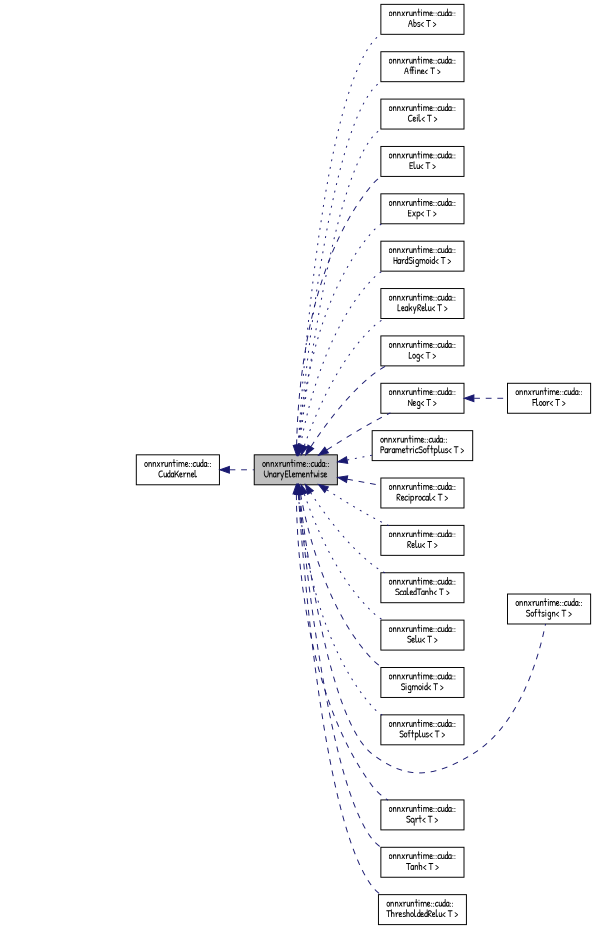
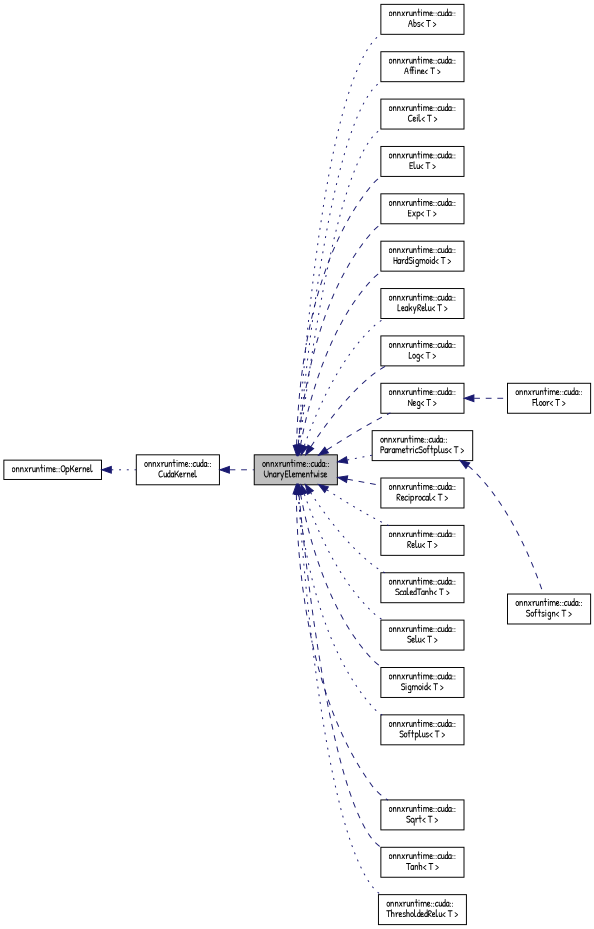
(324, 321) -> (324, 321)
(328, 351) -> (328, 351)
none -> (53, 470)
(320, 700) -> (320, 700)
(369, 750) -> (513, 525)
